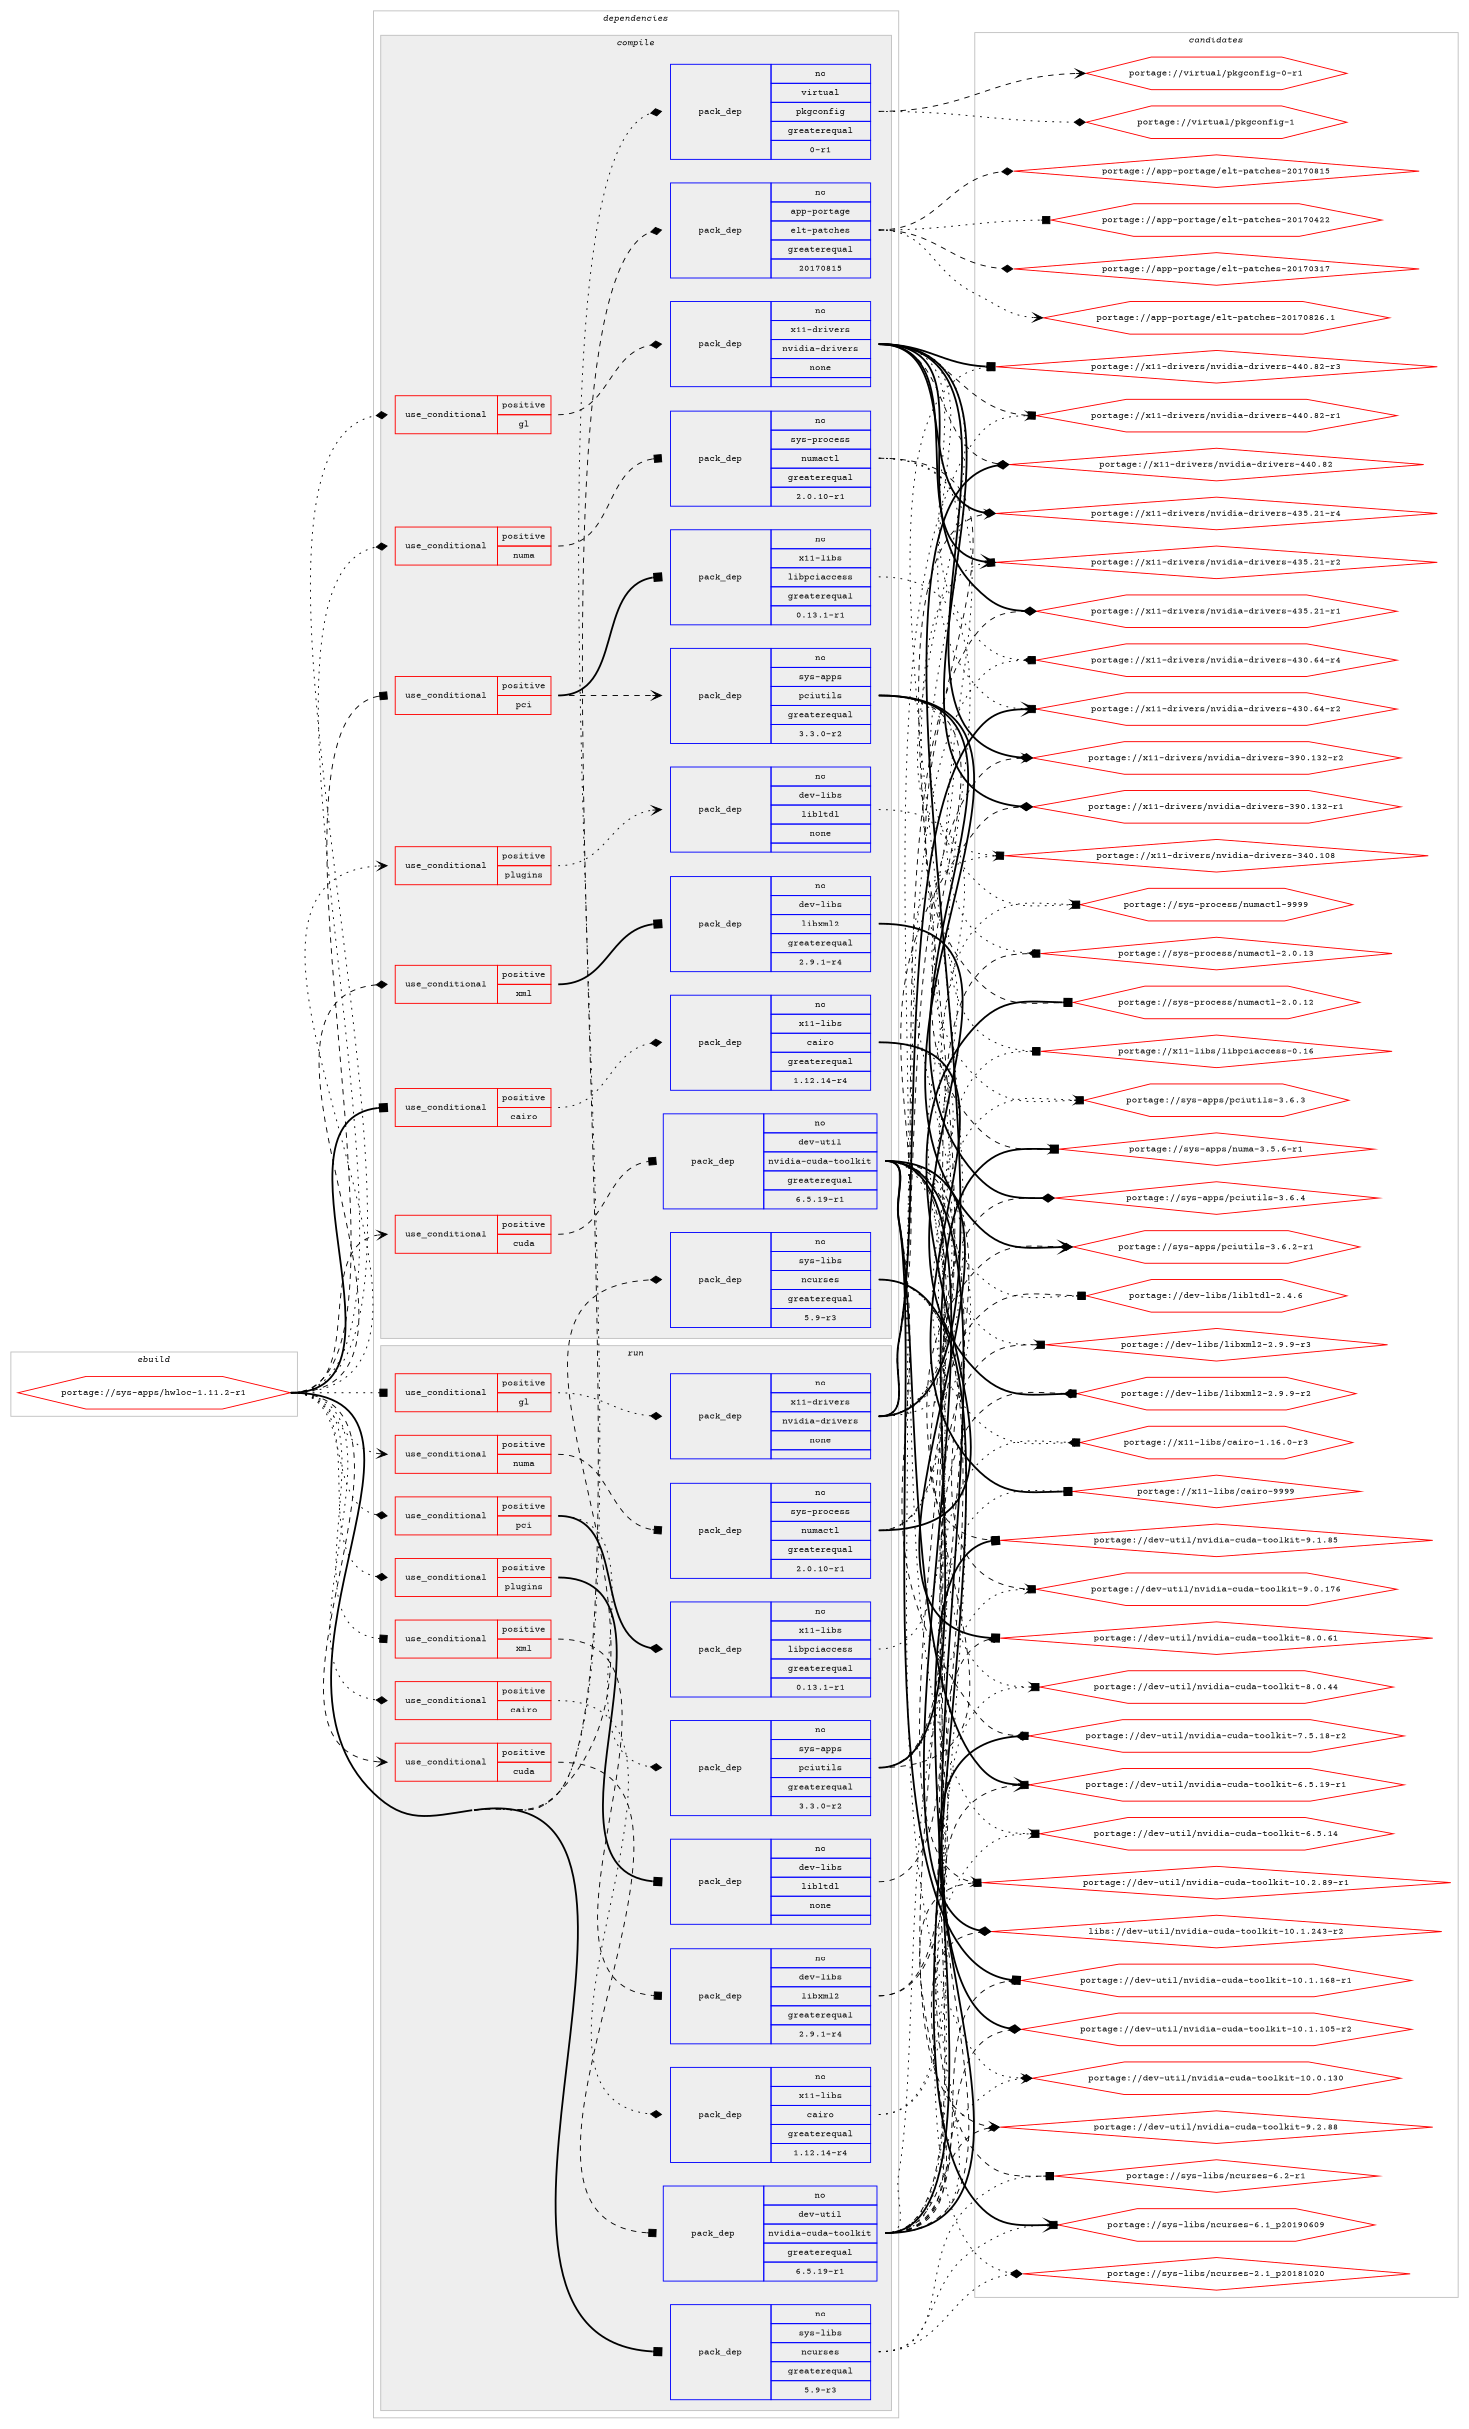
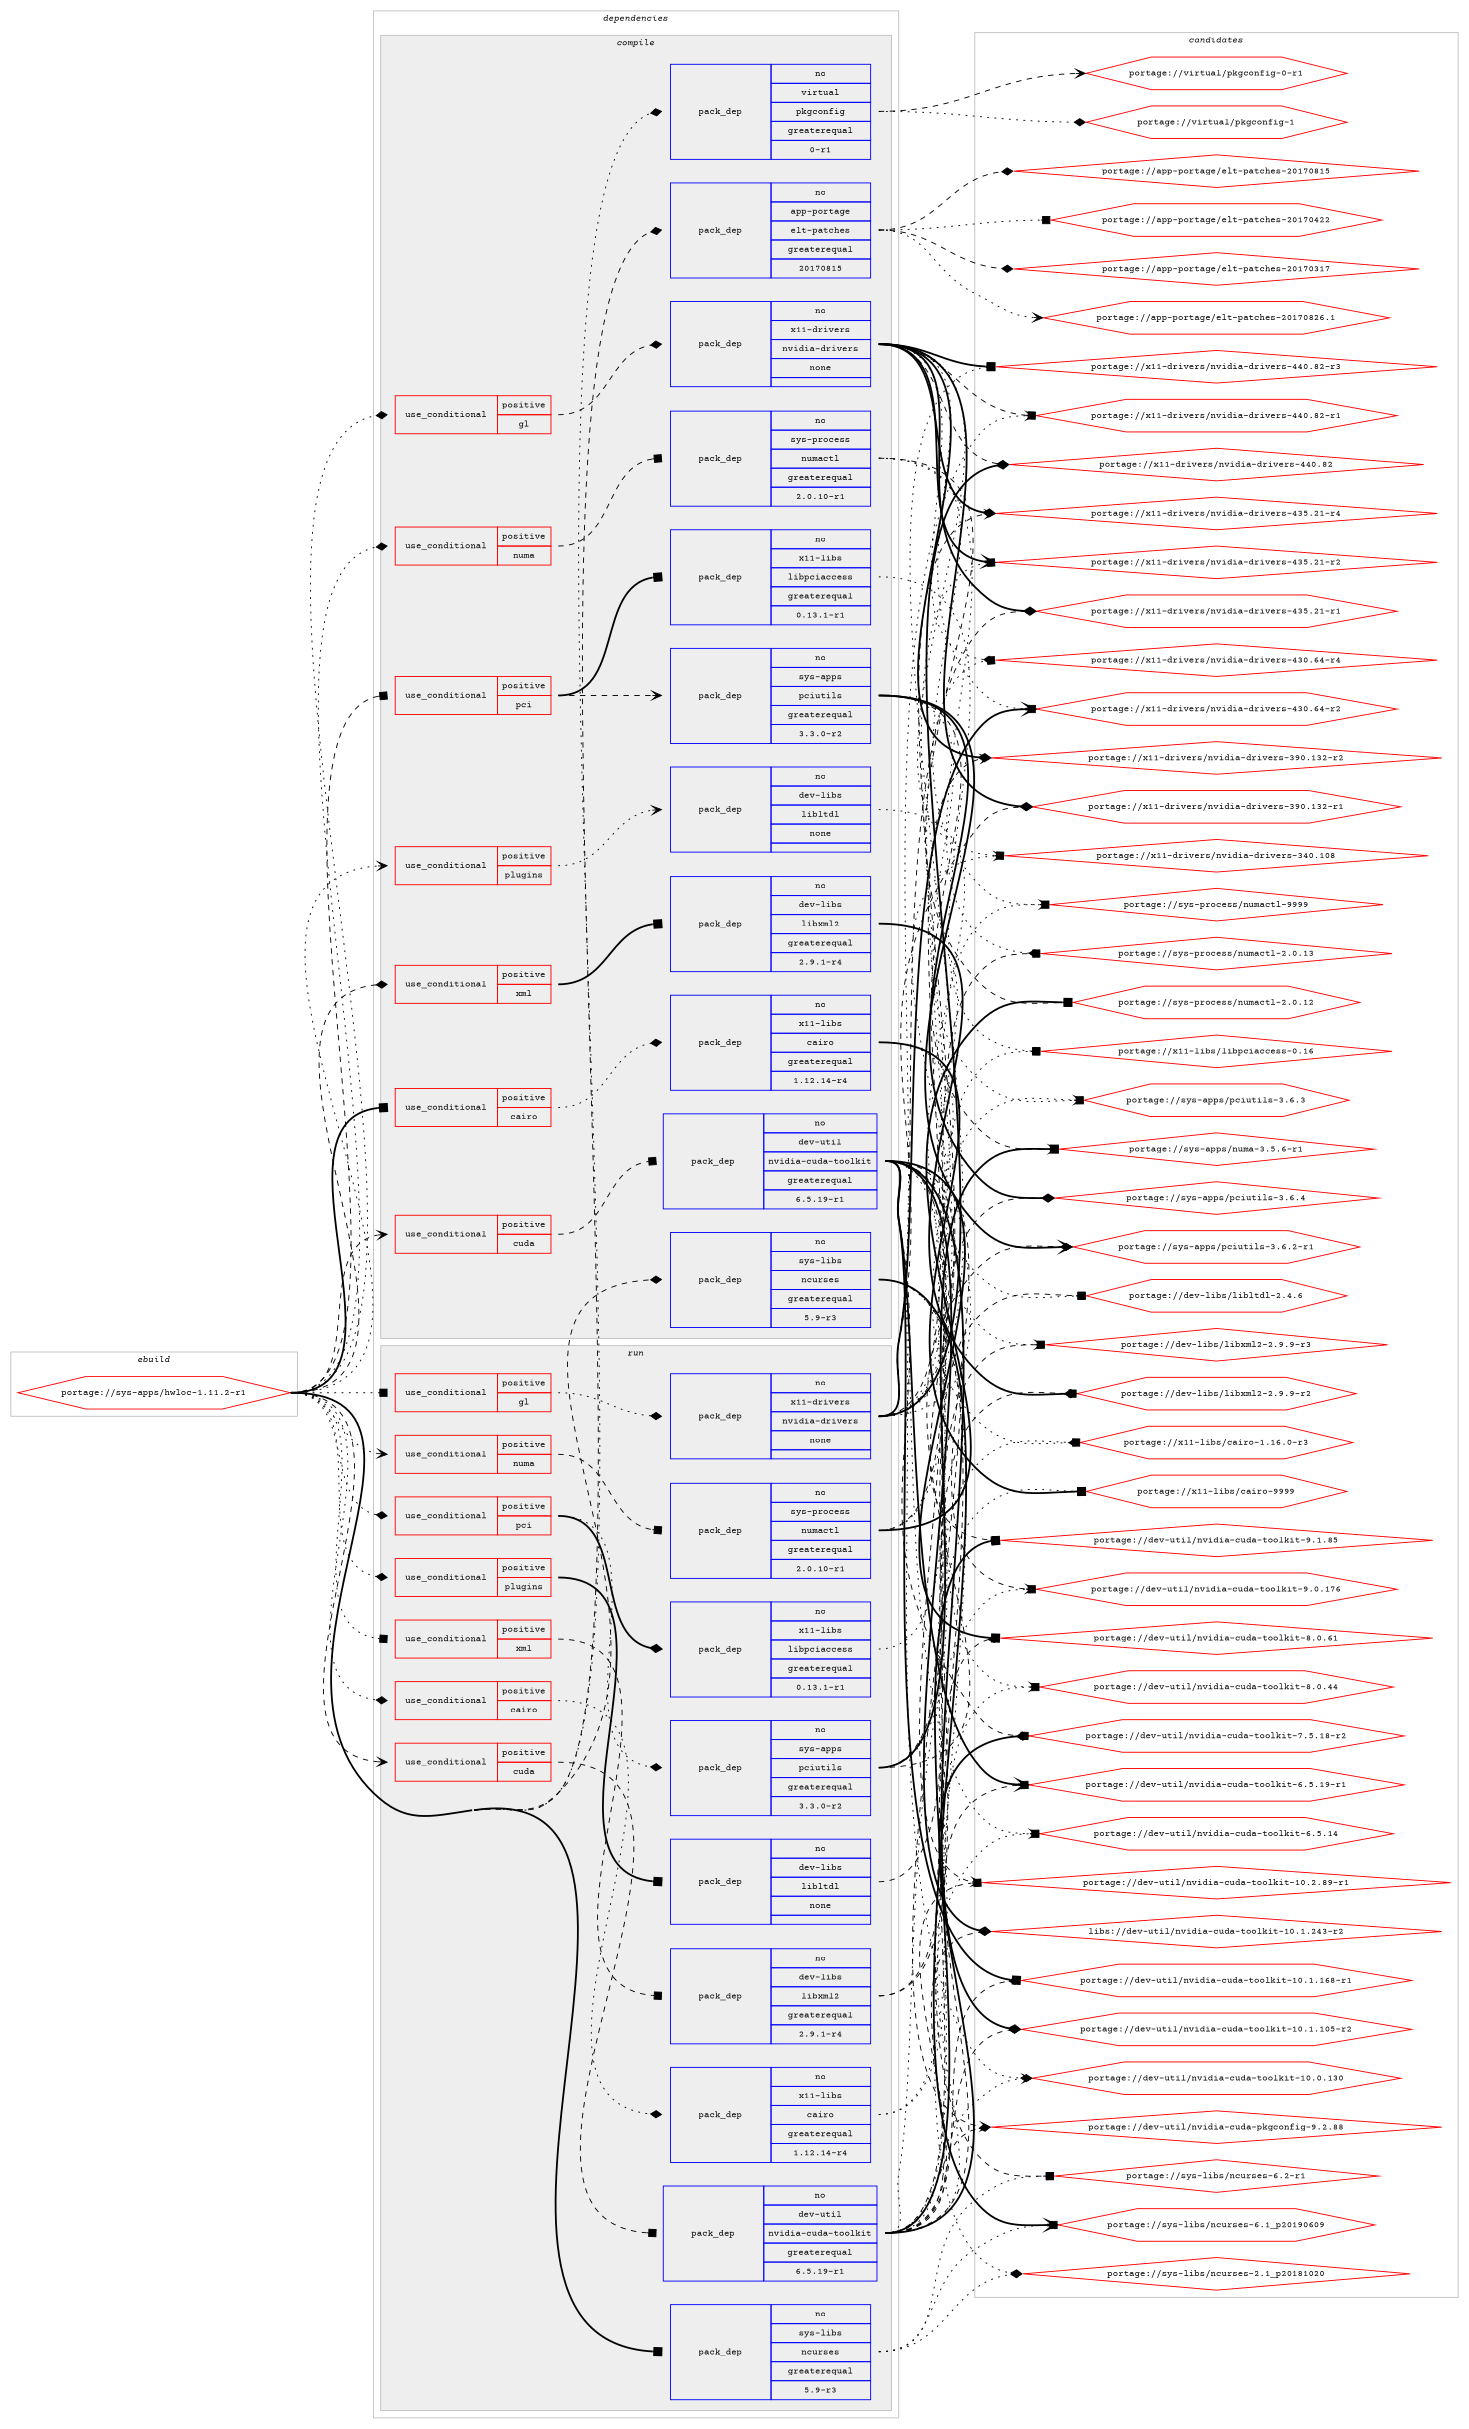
(1216, 660) -> (1216, 660)
(1216, 758) -> (1216, 758)
(1216, 905) -> (1216, 905)
(1216, 1491) -> (1216, 1491)
(1216, 2127) -> (1216, 2127)
